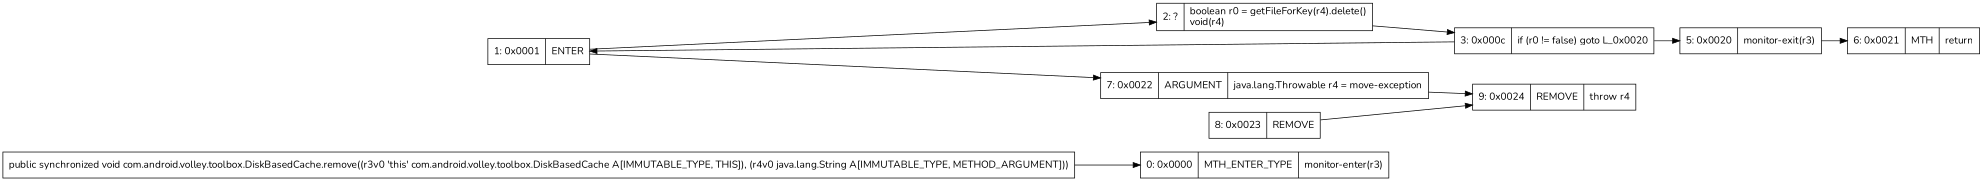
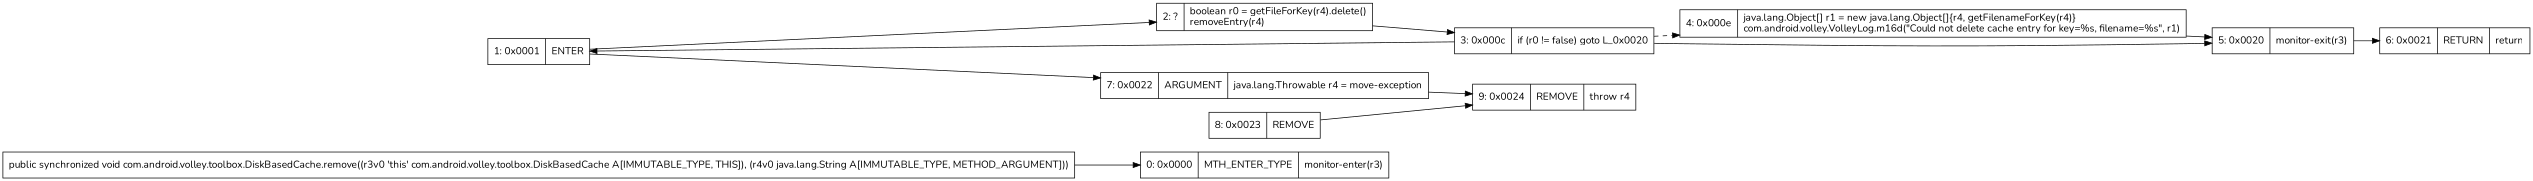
(1208, 22) -> (1227, 22)
none -> (1933, 23)
(1922, 40) -> (2464, 40)
